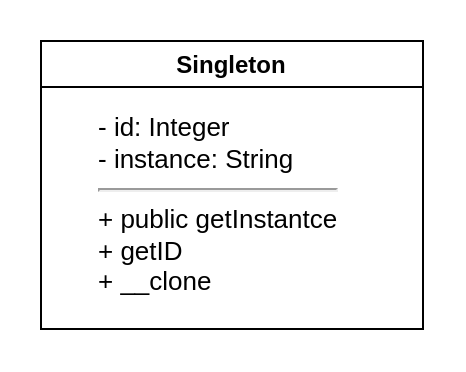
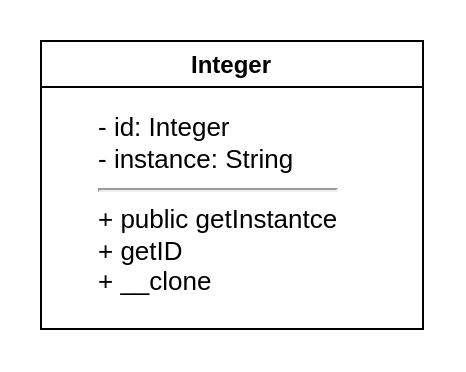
(231, 65) -> (231, 65)
